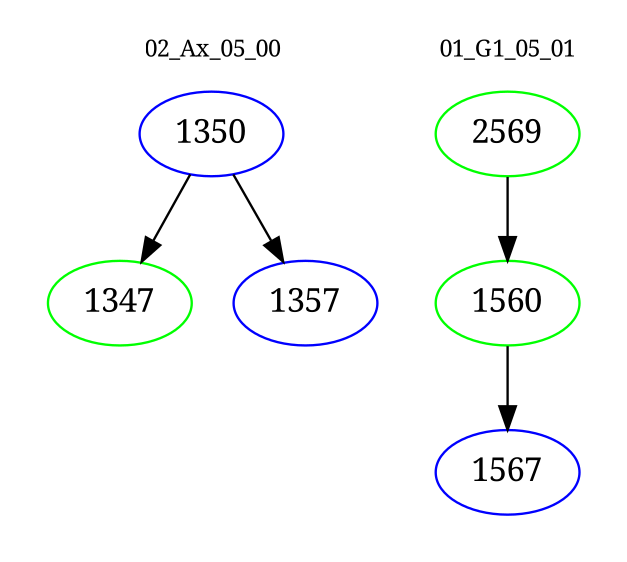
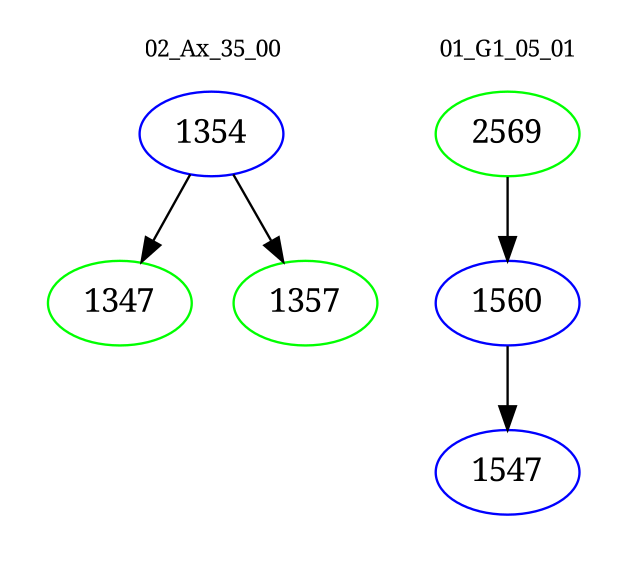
(213, 51) -> (213, 51)
(211, 134) -> (211, 134)
(305, 303) -> (305, 303)
(508, 303) -> (508, 303)
(508, 472) -> (508, 472)
